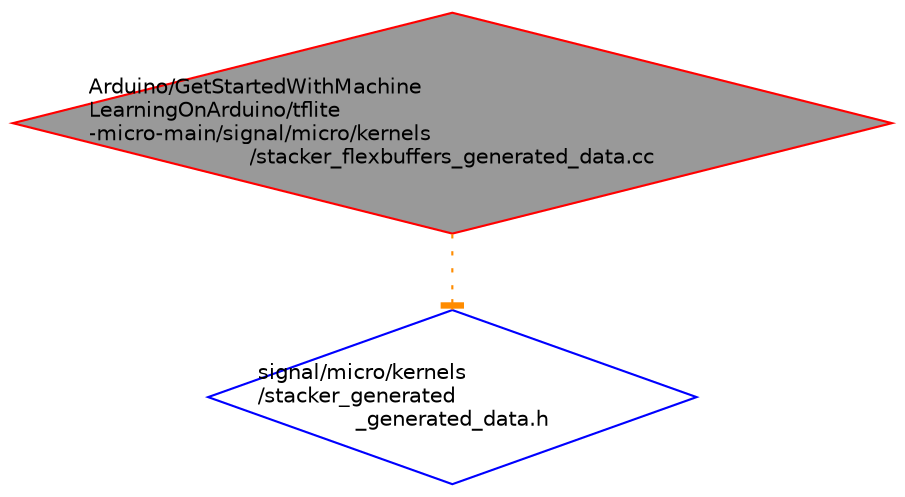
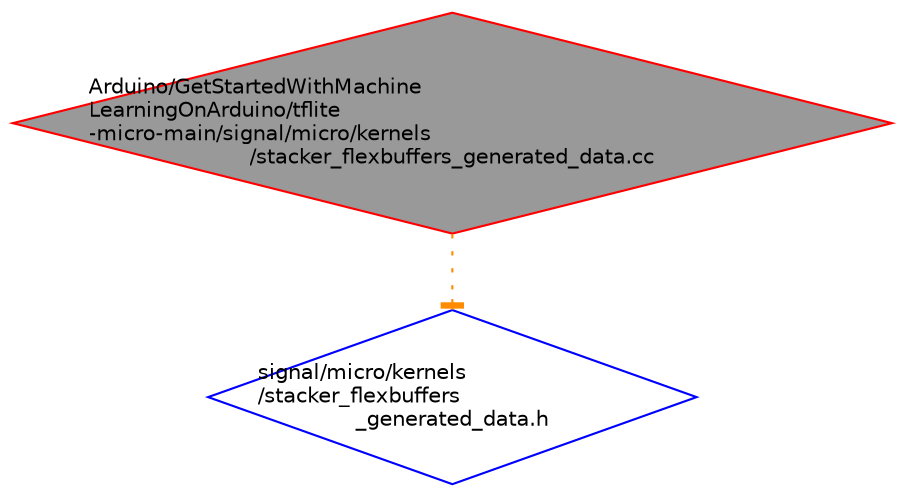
(452, 397) -> (452, 397)
